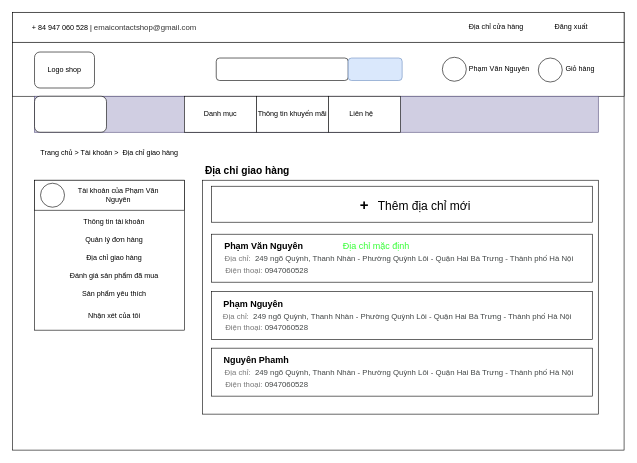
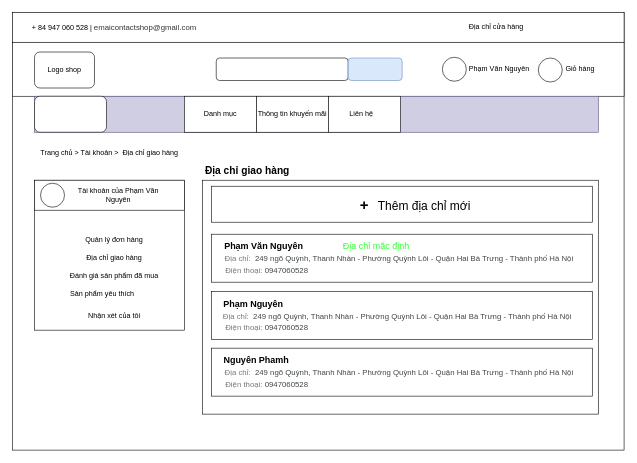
(572, 27) -> none
(114, 222) -> none
(114, 294) -> (102, 294)
